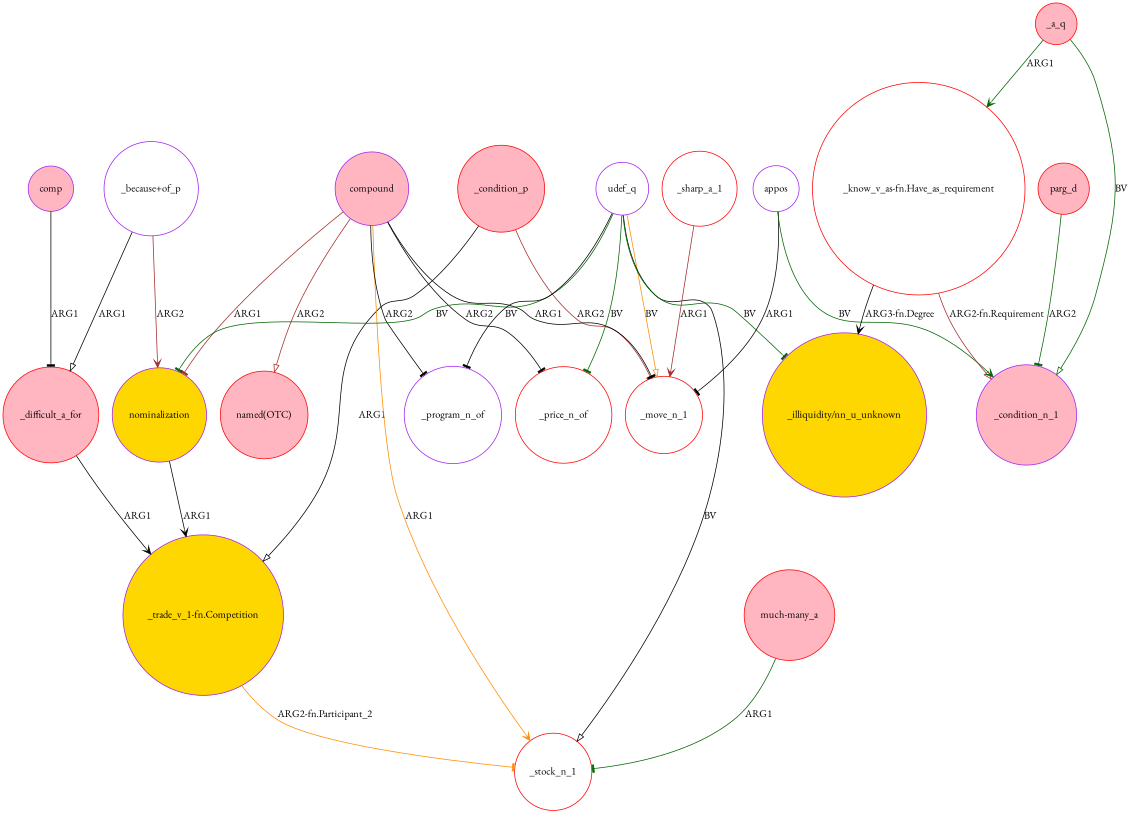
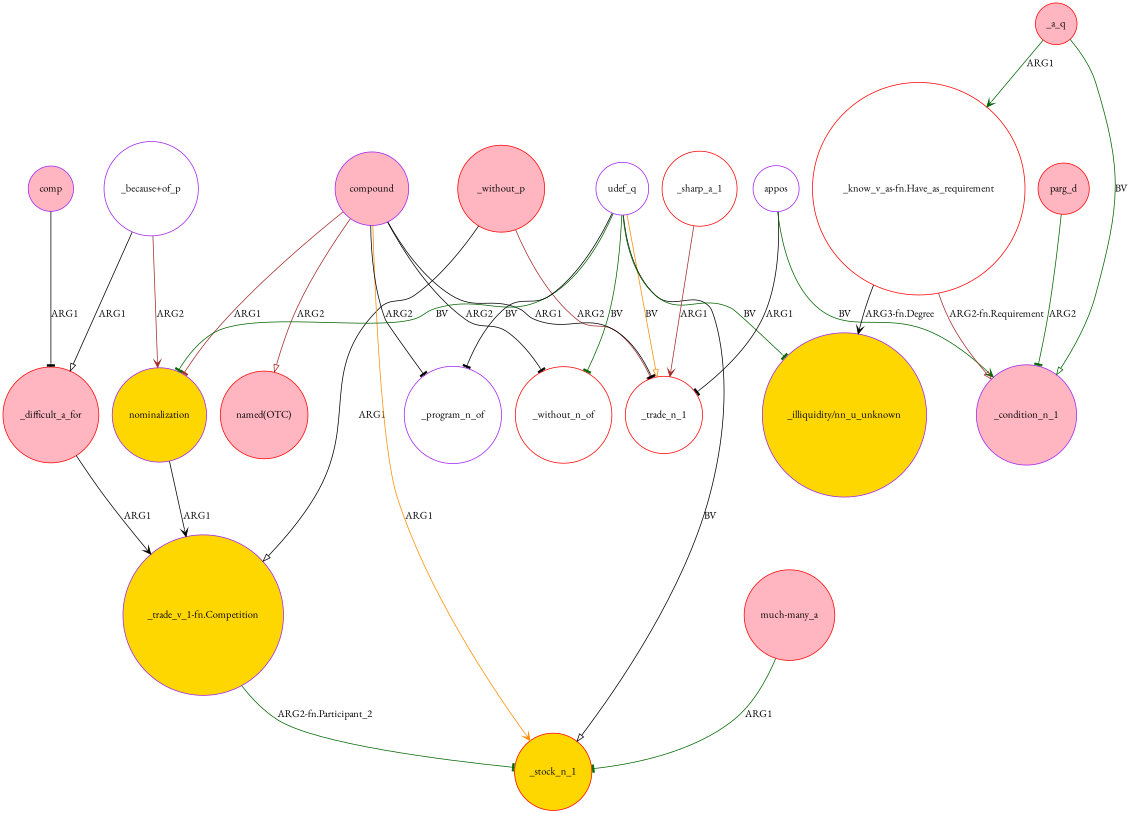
(501, 189) -> (501, 189)
(564, 415) -> (564, 415)
(664, 415) -> (664, 415)
(368, 747) -> (368, 747)
(553, 772) -> (553, 772)
